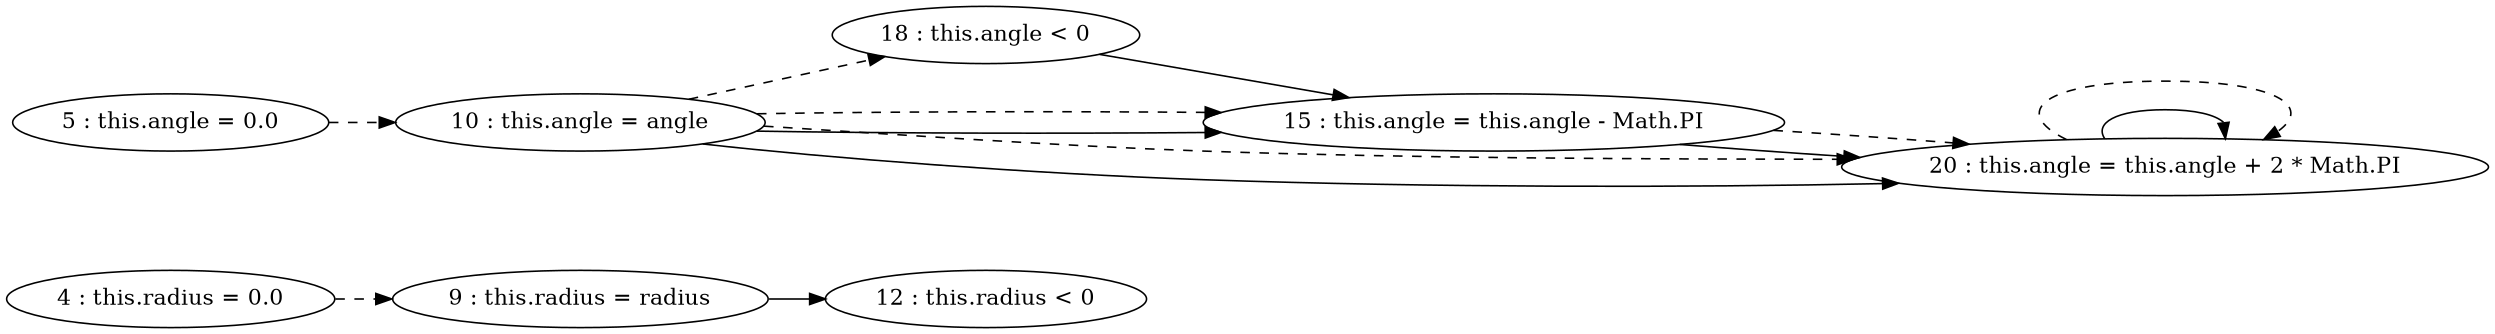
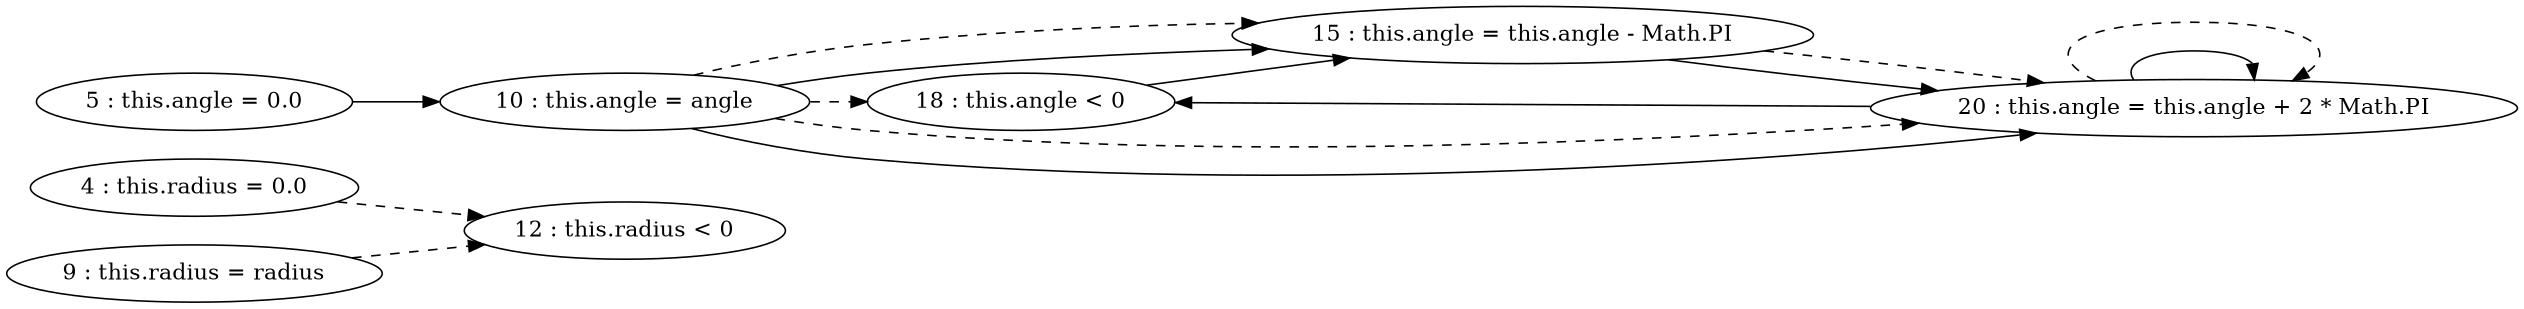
none -> (1531, 105)
(354, 122) -> (388, 102)
(356, 299) -> (403, 208)
(789, 299) -> (410, 252)
